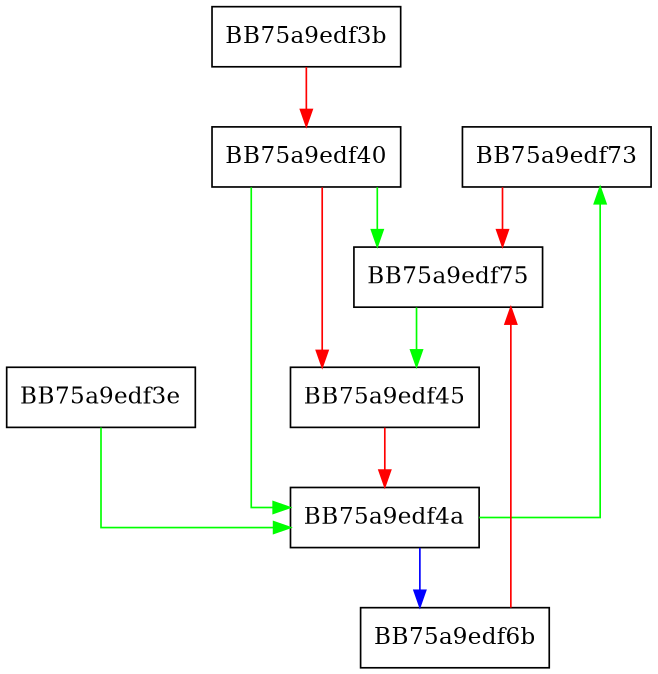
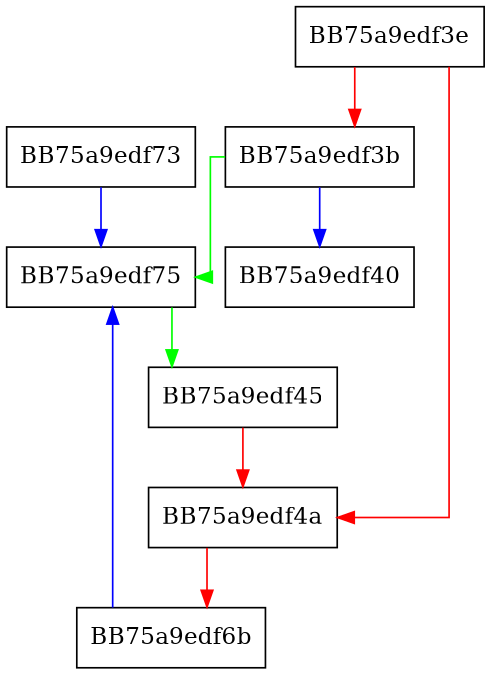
(306, 88) -> (320, 208)
none -> (355, 88)
(377, 208) -> (210, 210)
(503, 208) -> (101, 208)
(322, 269) -> none
(251, 358) -> none
(600, 421) -> none
(511, 466) -> (113, 466)
(137, 528) -> (449, 340)
(420, 569) -> (207, 569)
